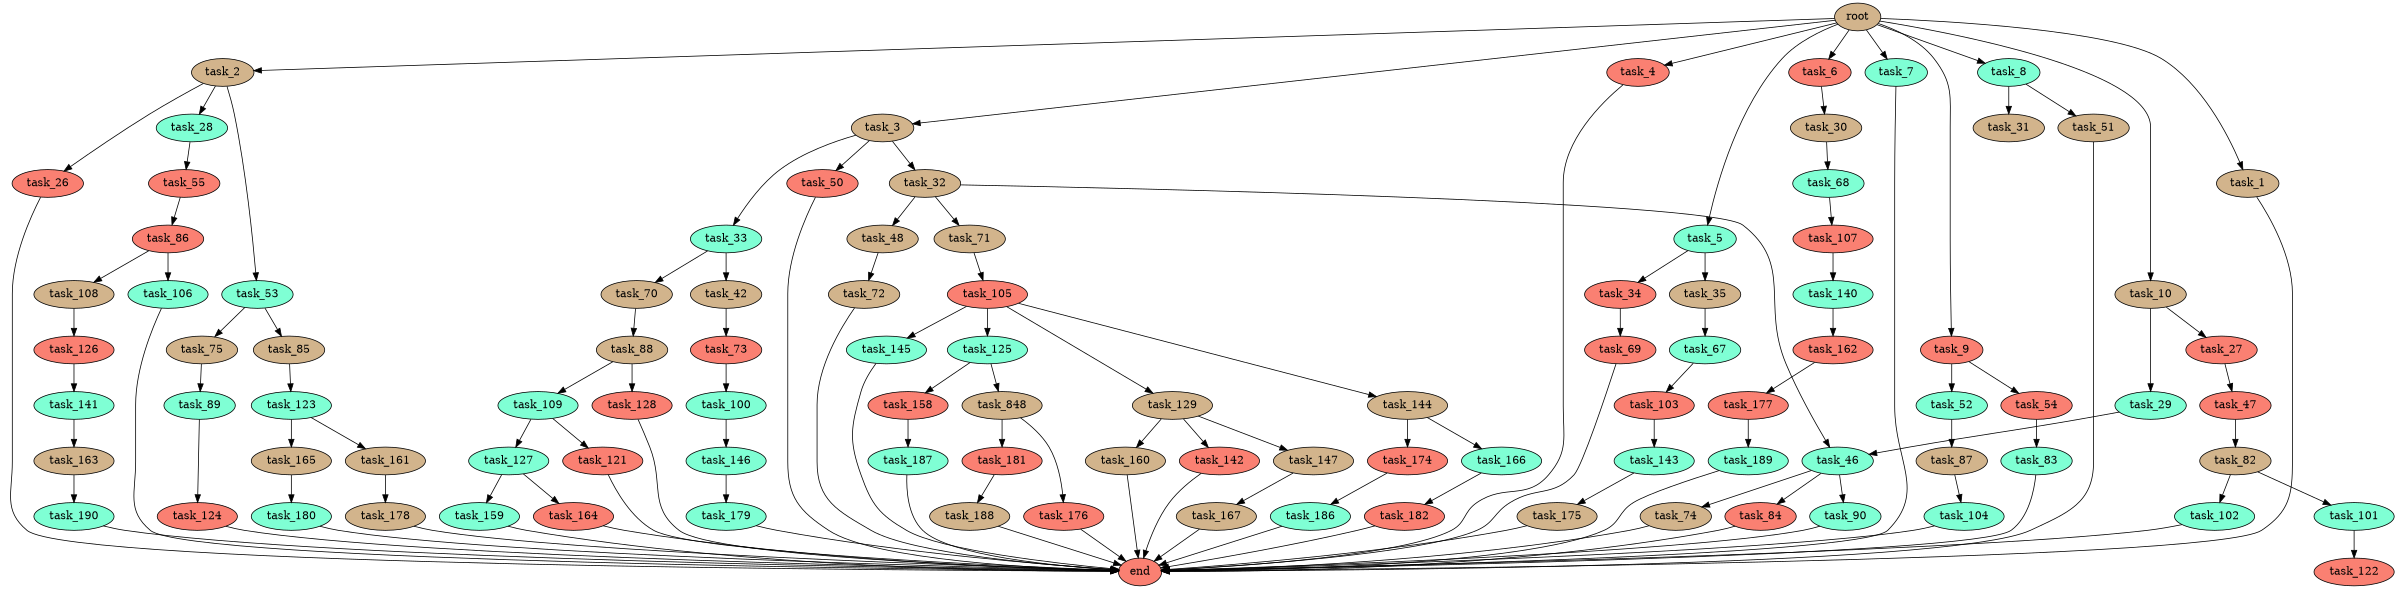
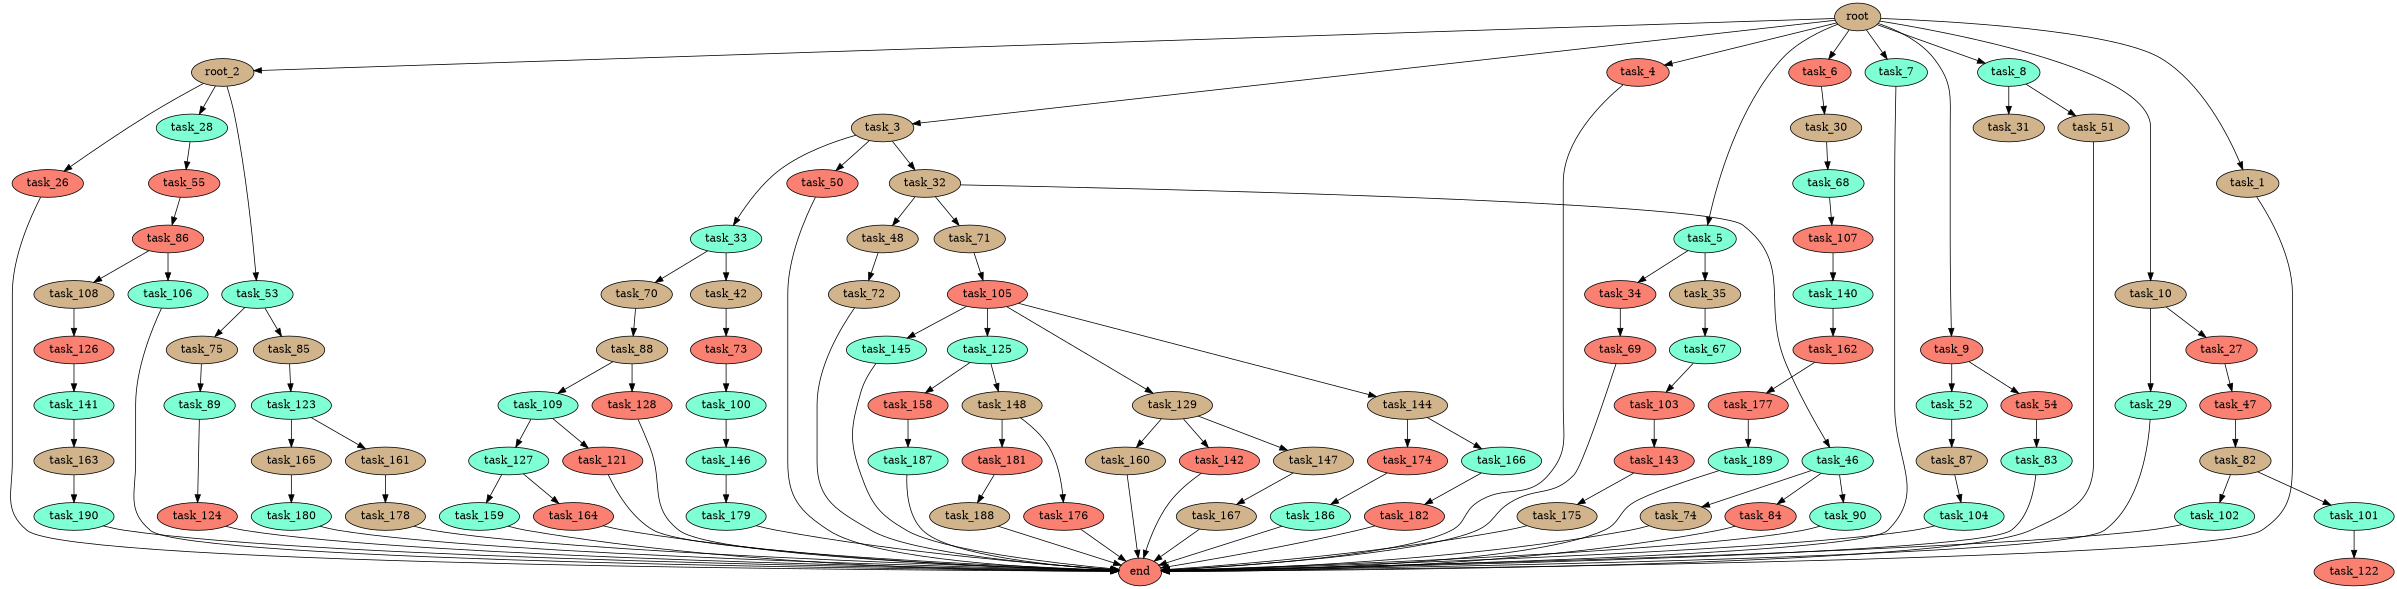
(223, 72) -> (223, 72)
(1002, 405) -> (1002, 405)
(1998, 433) -> (1700, 560)
(1654, 461) -> (1654, 461)
